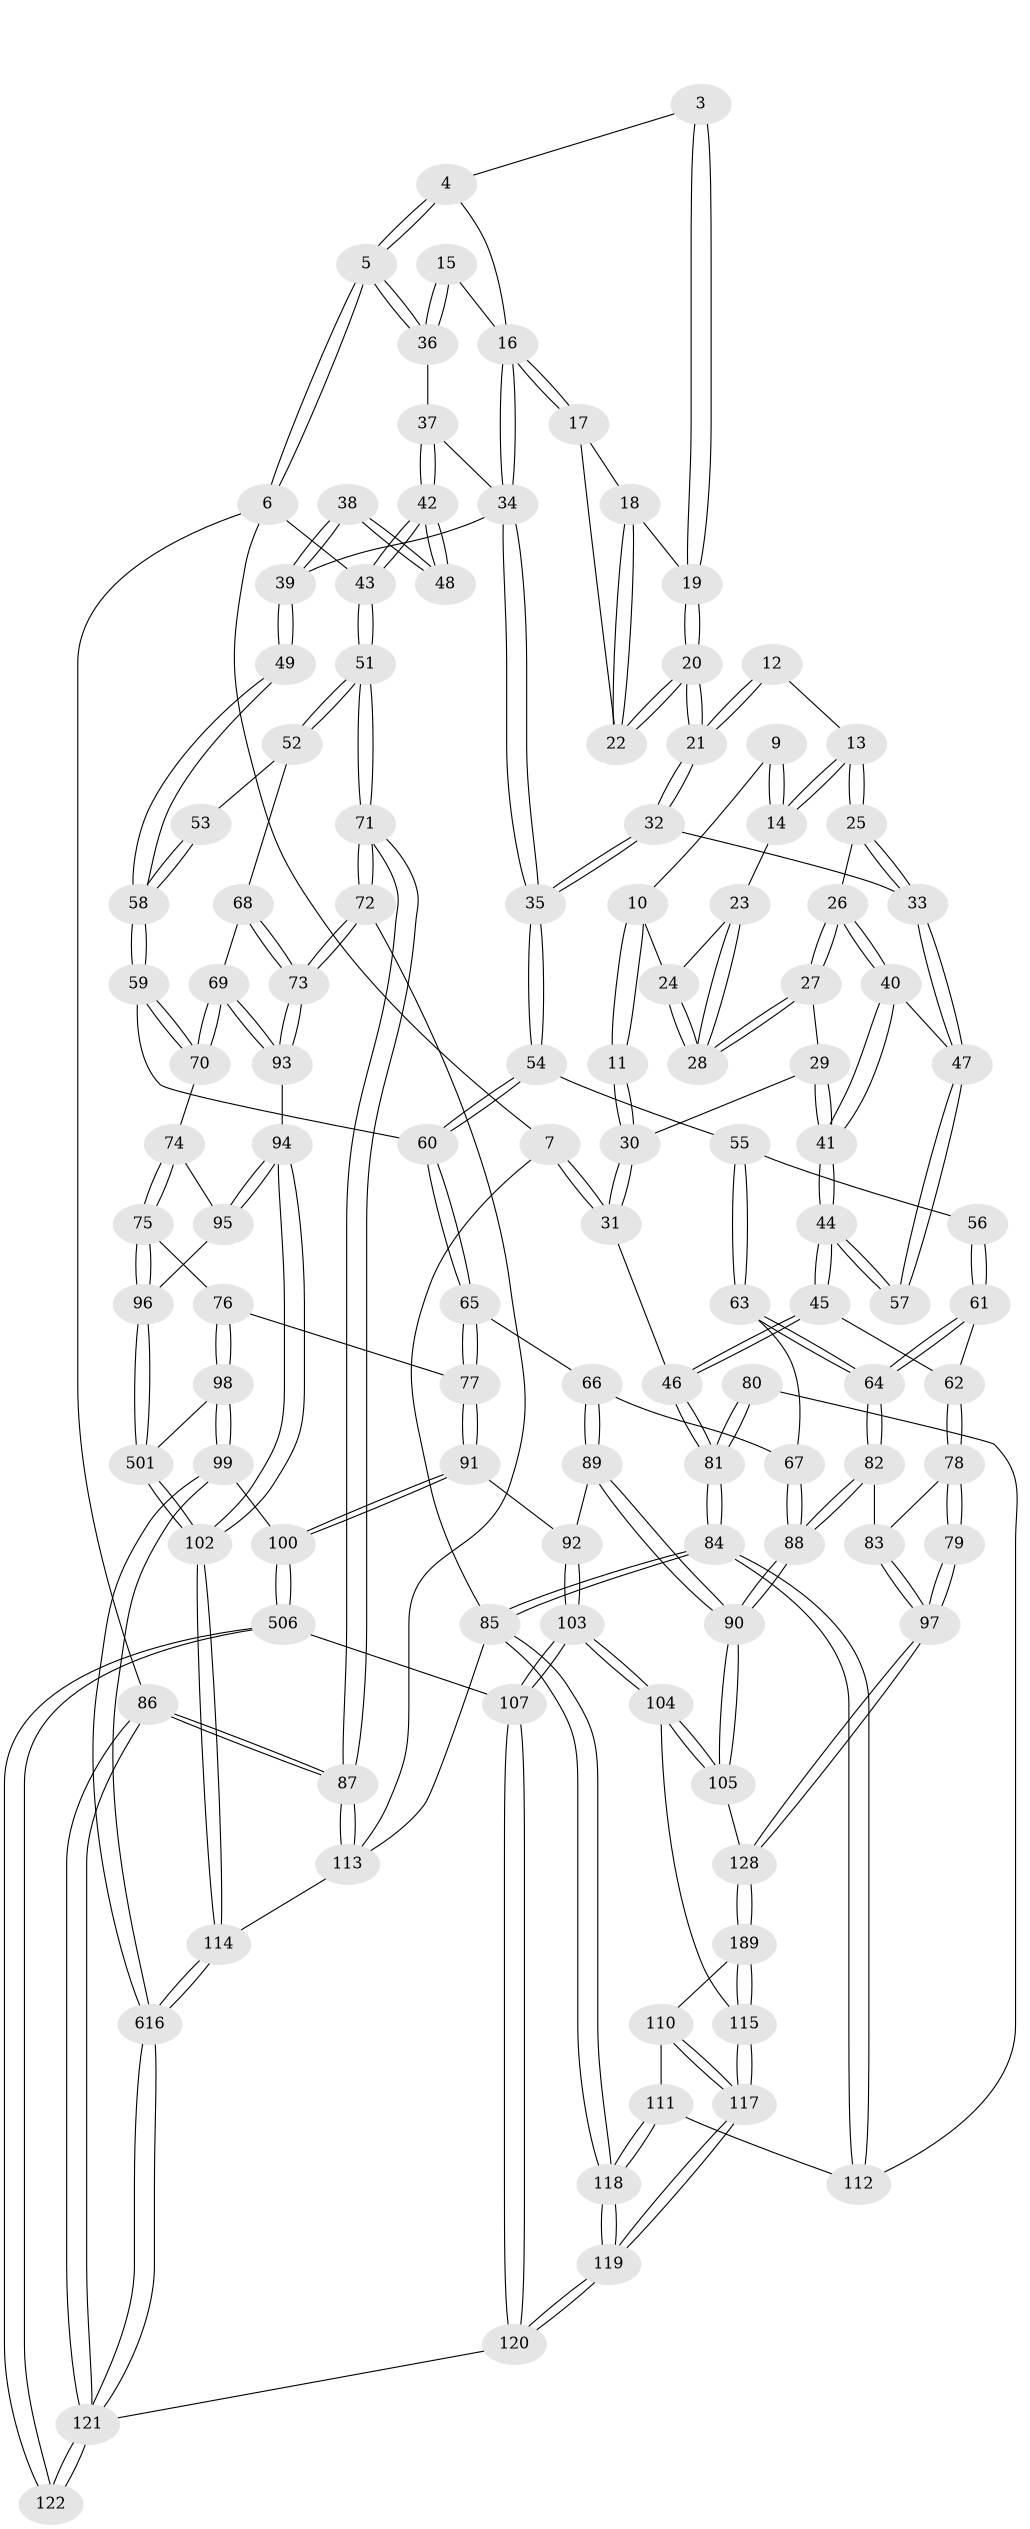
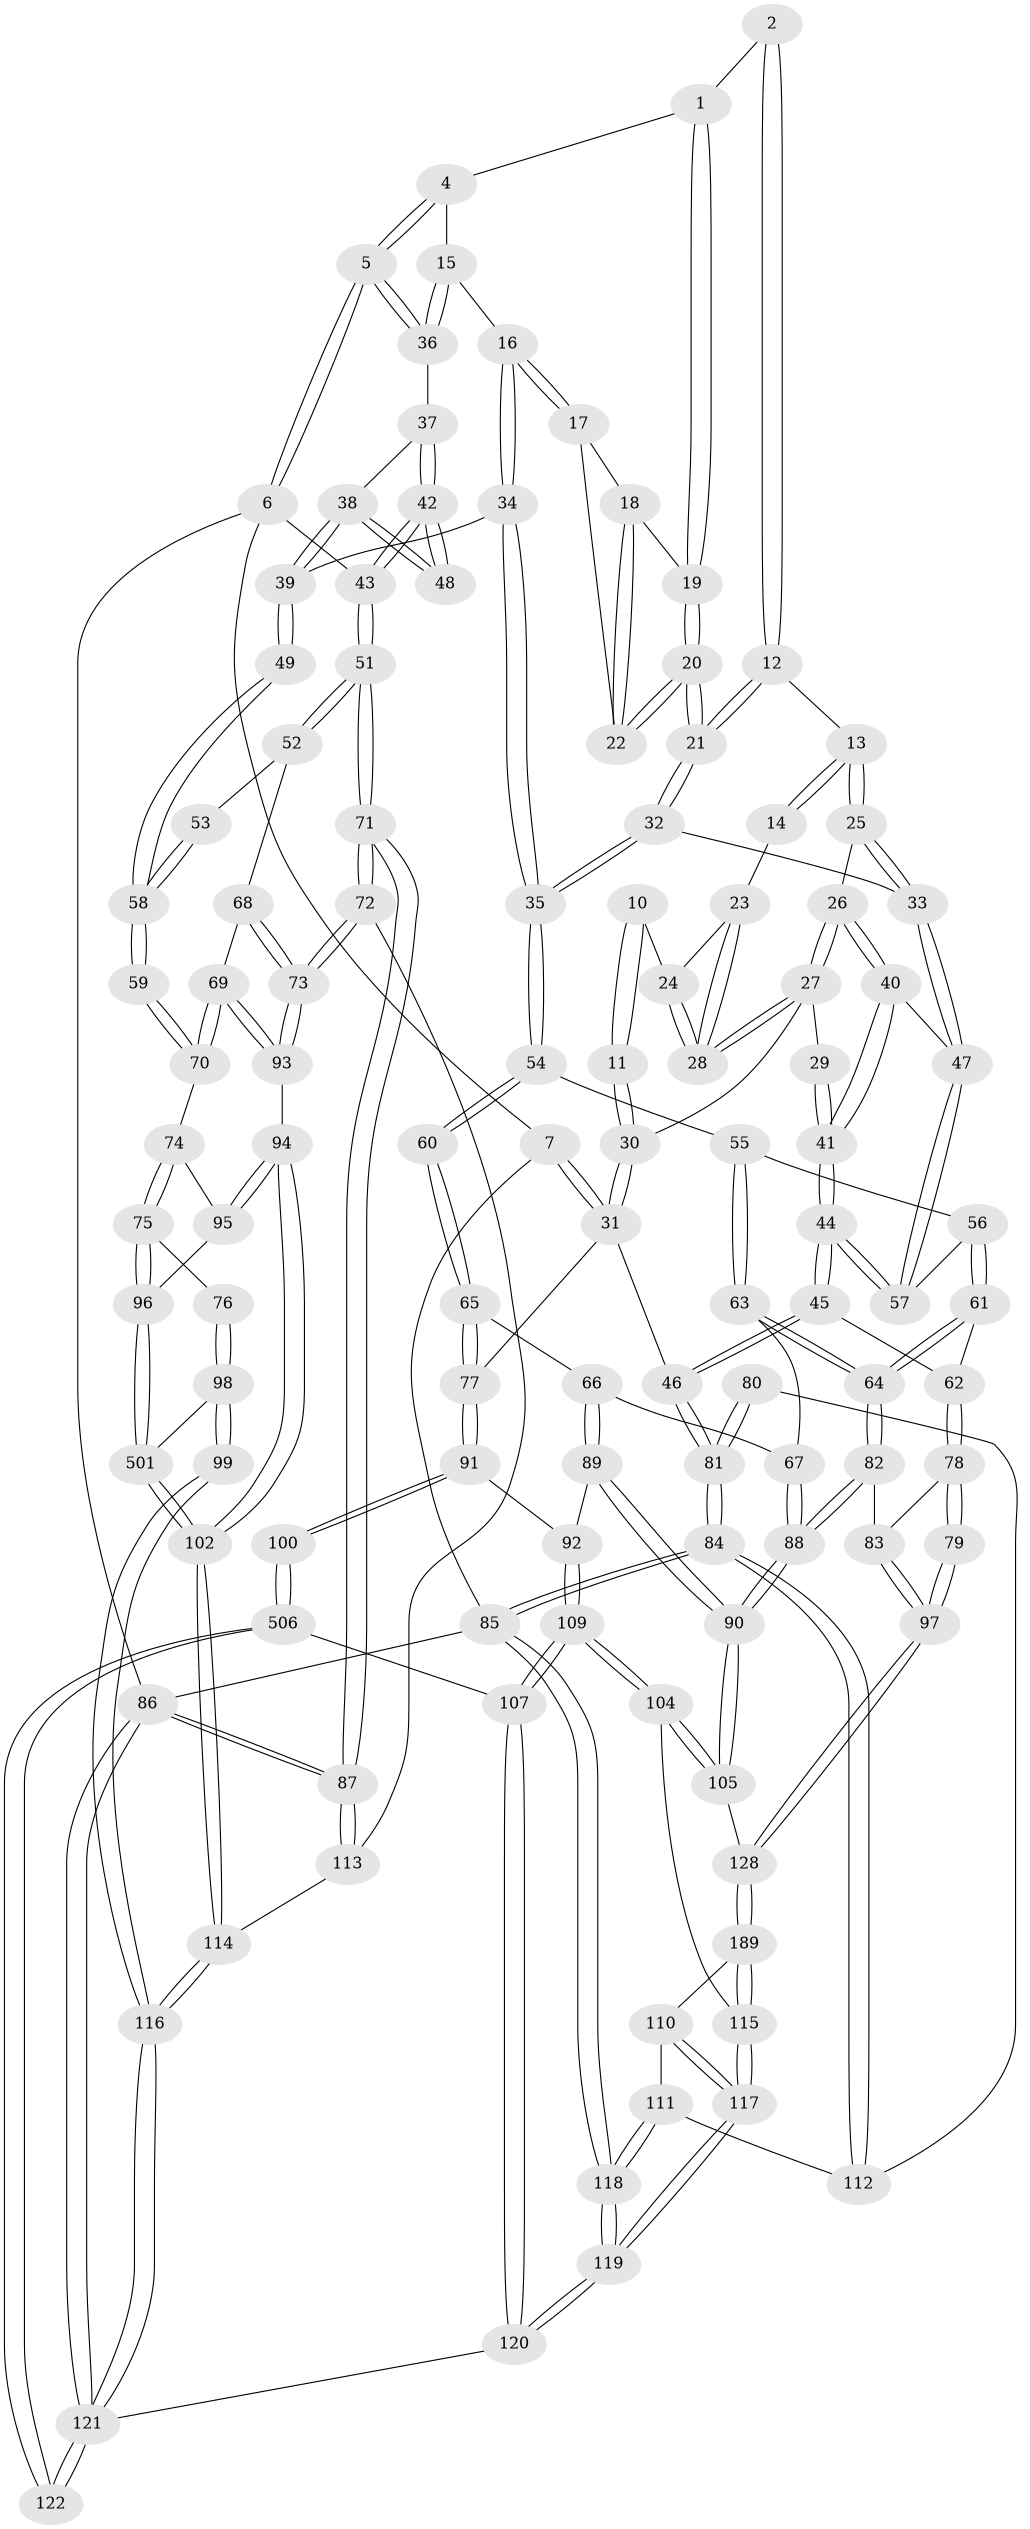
none -> (772, 24)
(701, 104) -> (701, 104)
(492, 260) -> (447, 225)
(468, 464) -> (388, 464)
(777, 744) -> none
(237, 1105) -> none
(725, 1105) -> (740, 1082)
none -> (939, 1264)
(337, 1341) -> (540, 1305)
(251, 1501) -> none
(572, 1624) -> (572, 1624)
(444, 1759) -> (319, 1664)
(150, 2024) -> (150, 2024)
